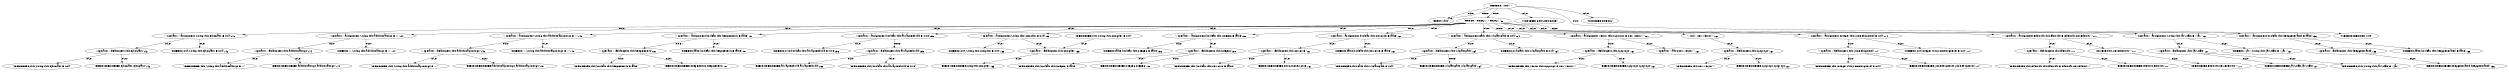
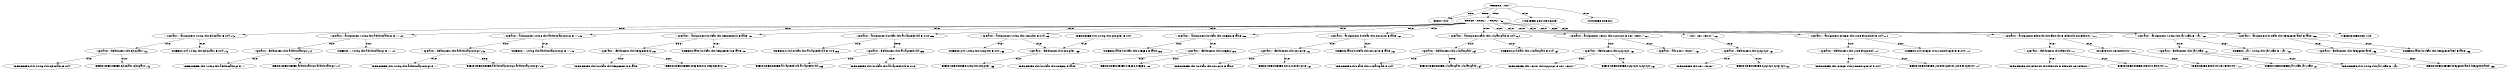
(1500, 28) -> (1500, 28)
(1926, 31) -> (1944, 32)
(485, 59) -> (485, 59)
